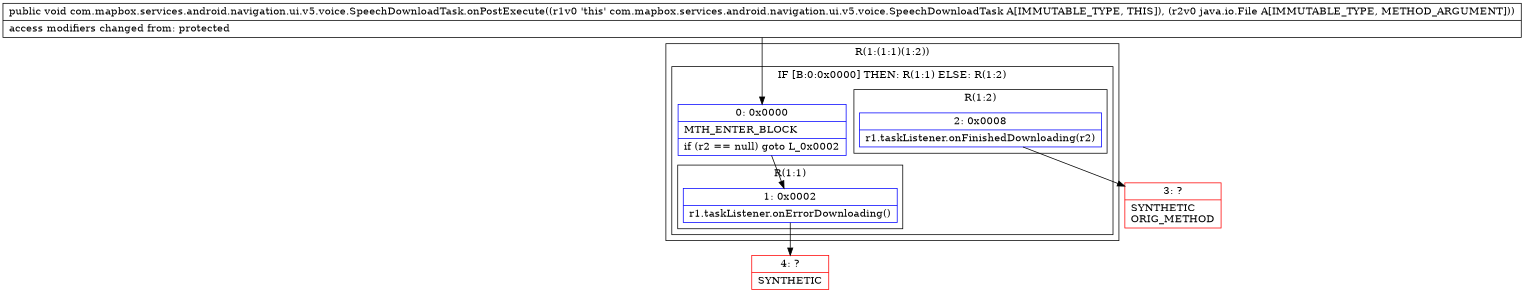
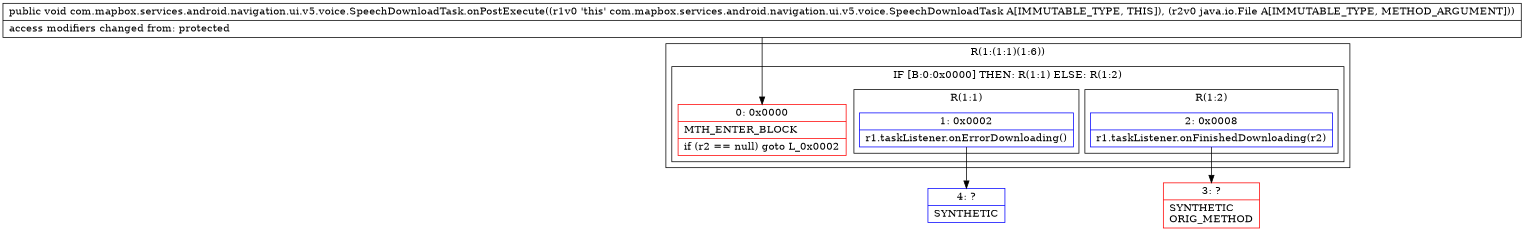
(892, 52) -> (1008, 52)
(762, 130) -> (762, 130)
(777, 170) -> none
(790, 272) -> (966, 205)
